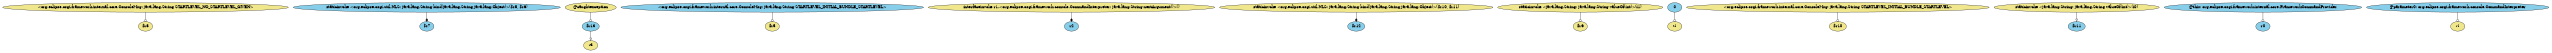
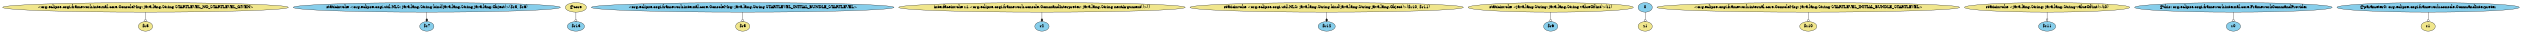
(591, 7) -> (576, 7)
(1580, 26) -> (1551, 26)
(591, 45) -> none
